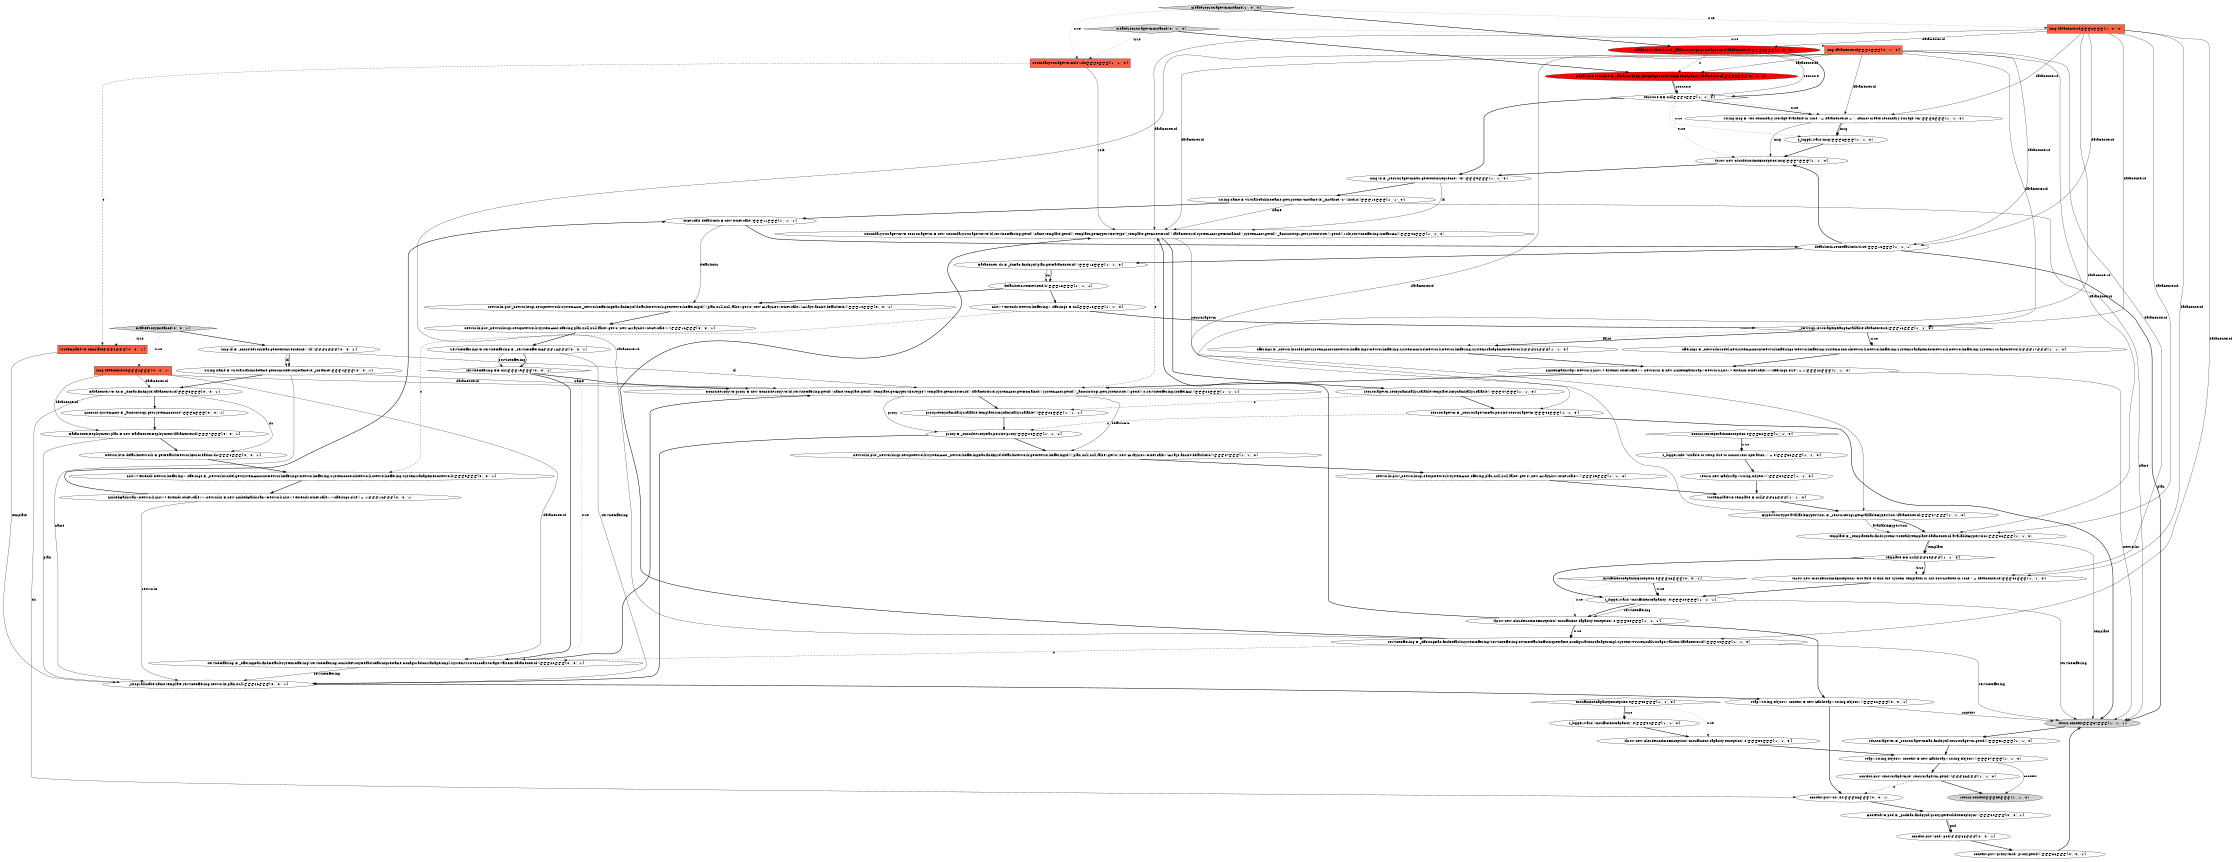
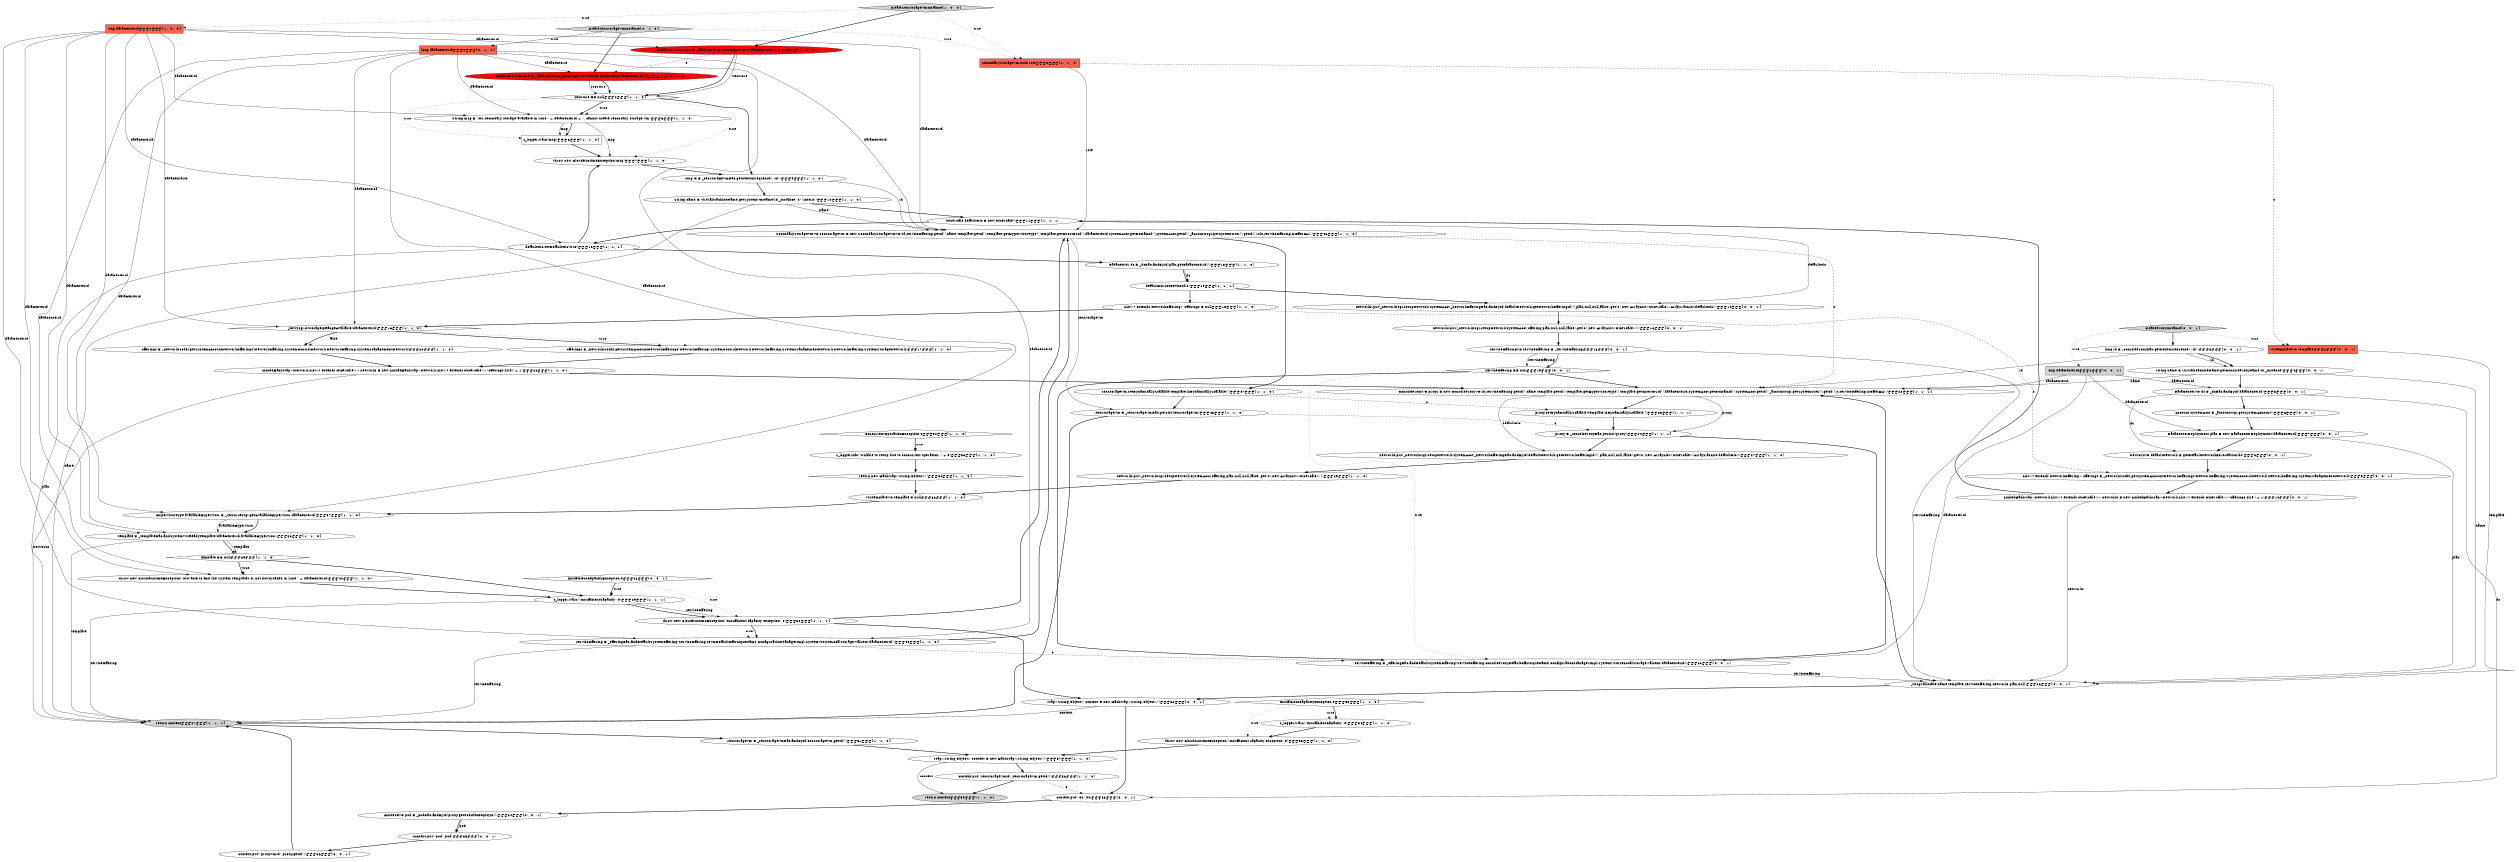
(1489, 33) -> (548, 39)
(2026, 131) -> none
(1836, 140) -> (561, 140)
(133, 371) -> (2084, 371)
(2152, 404) -> (60, 339)
(1757, 476) -> (916, 476)
